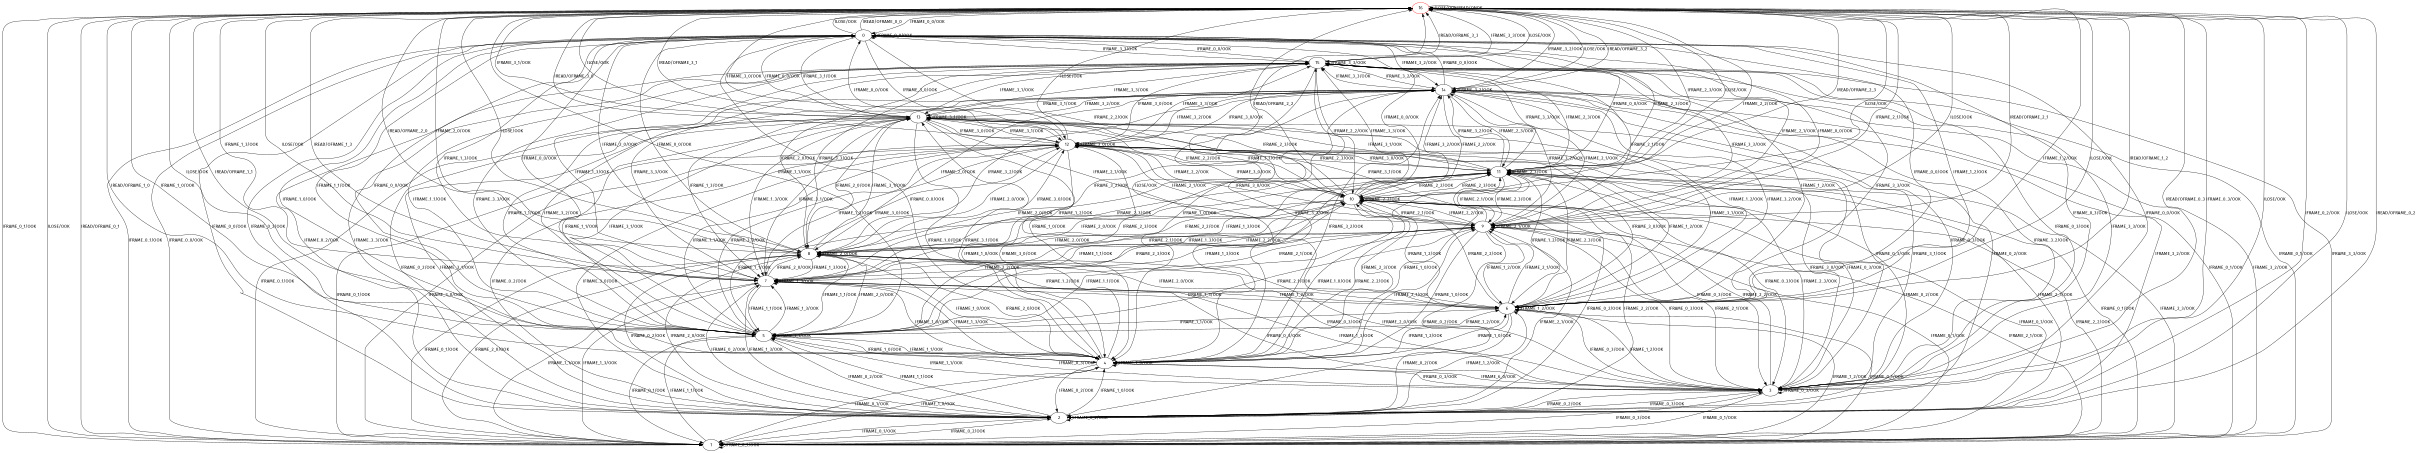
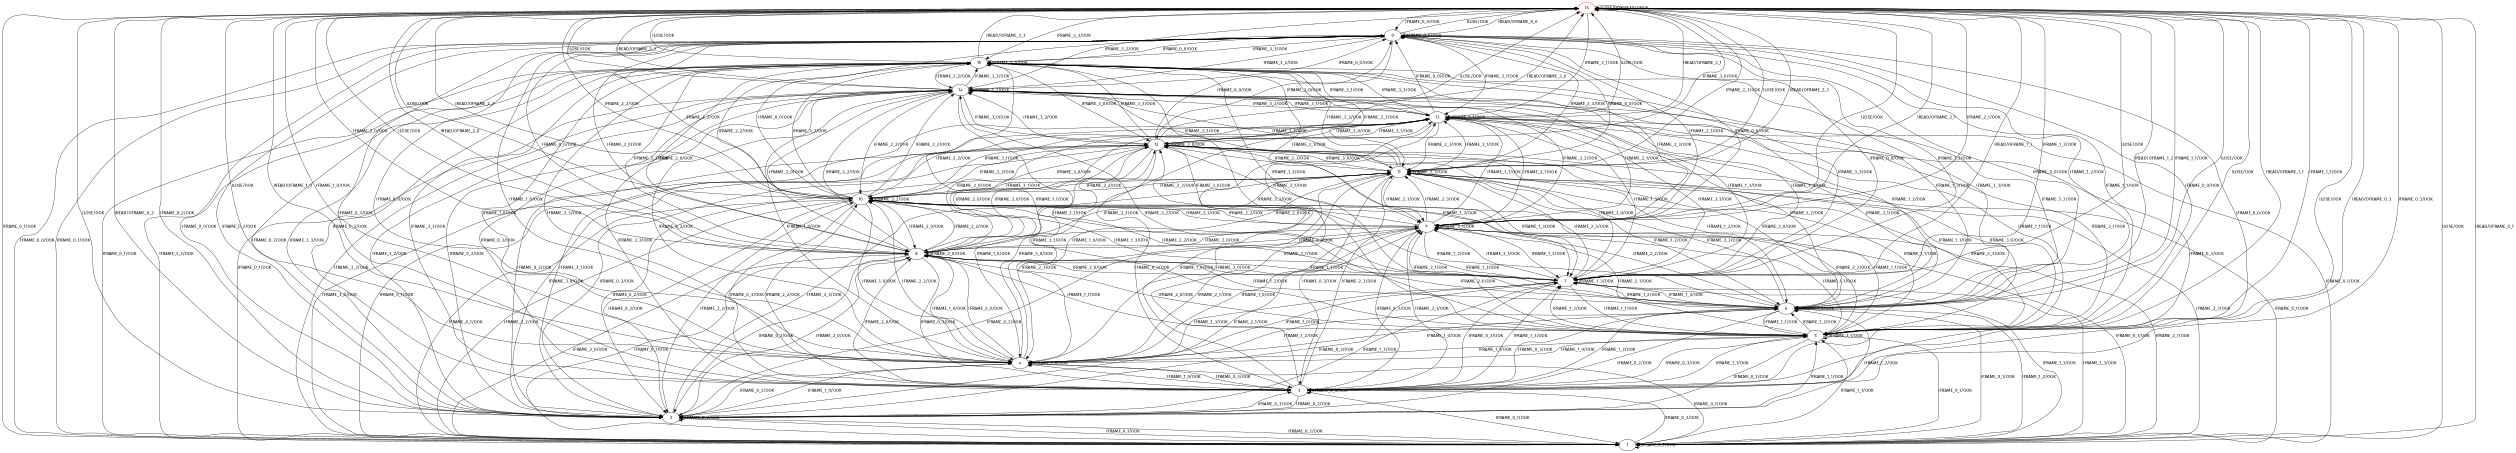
(2060, 158) -> (2191, 158)
(1499, 377) -> (1184, 377)
(898, 407) -> none
